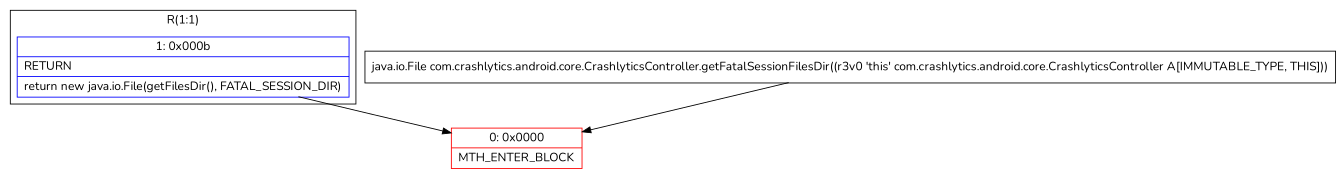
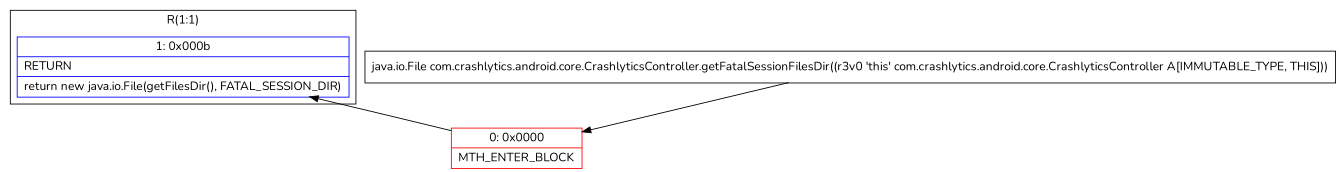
(370, 114) -> (385, 115)
